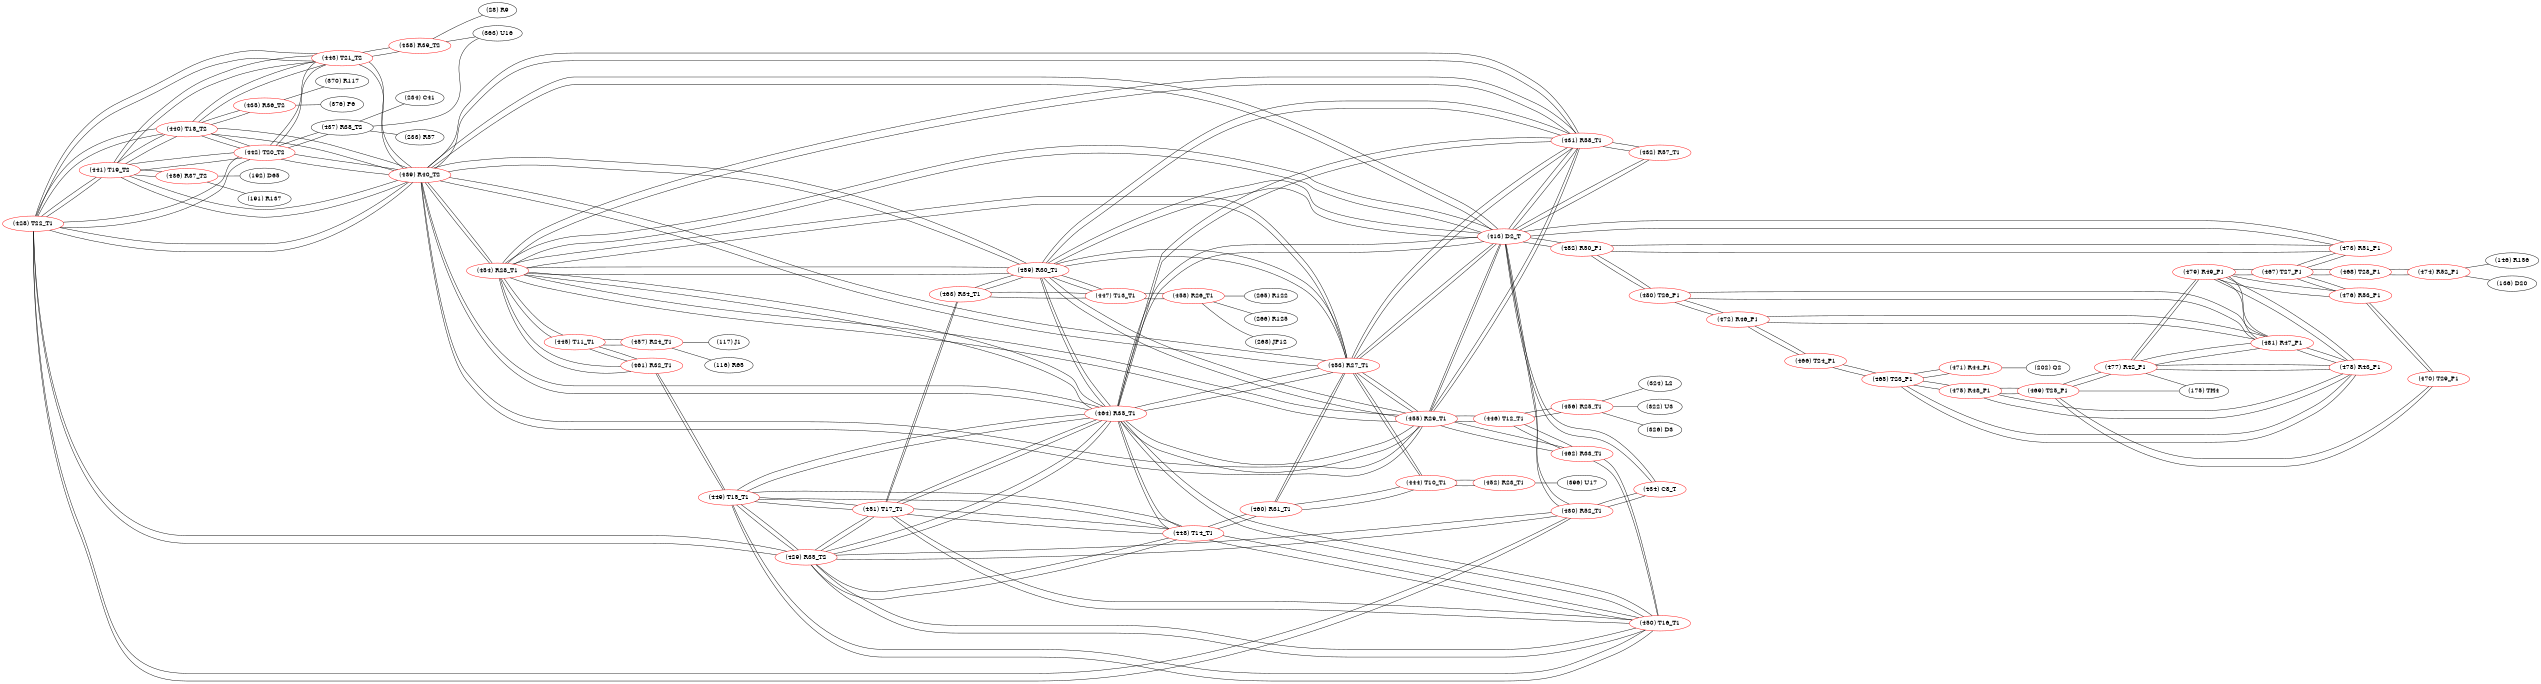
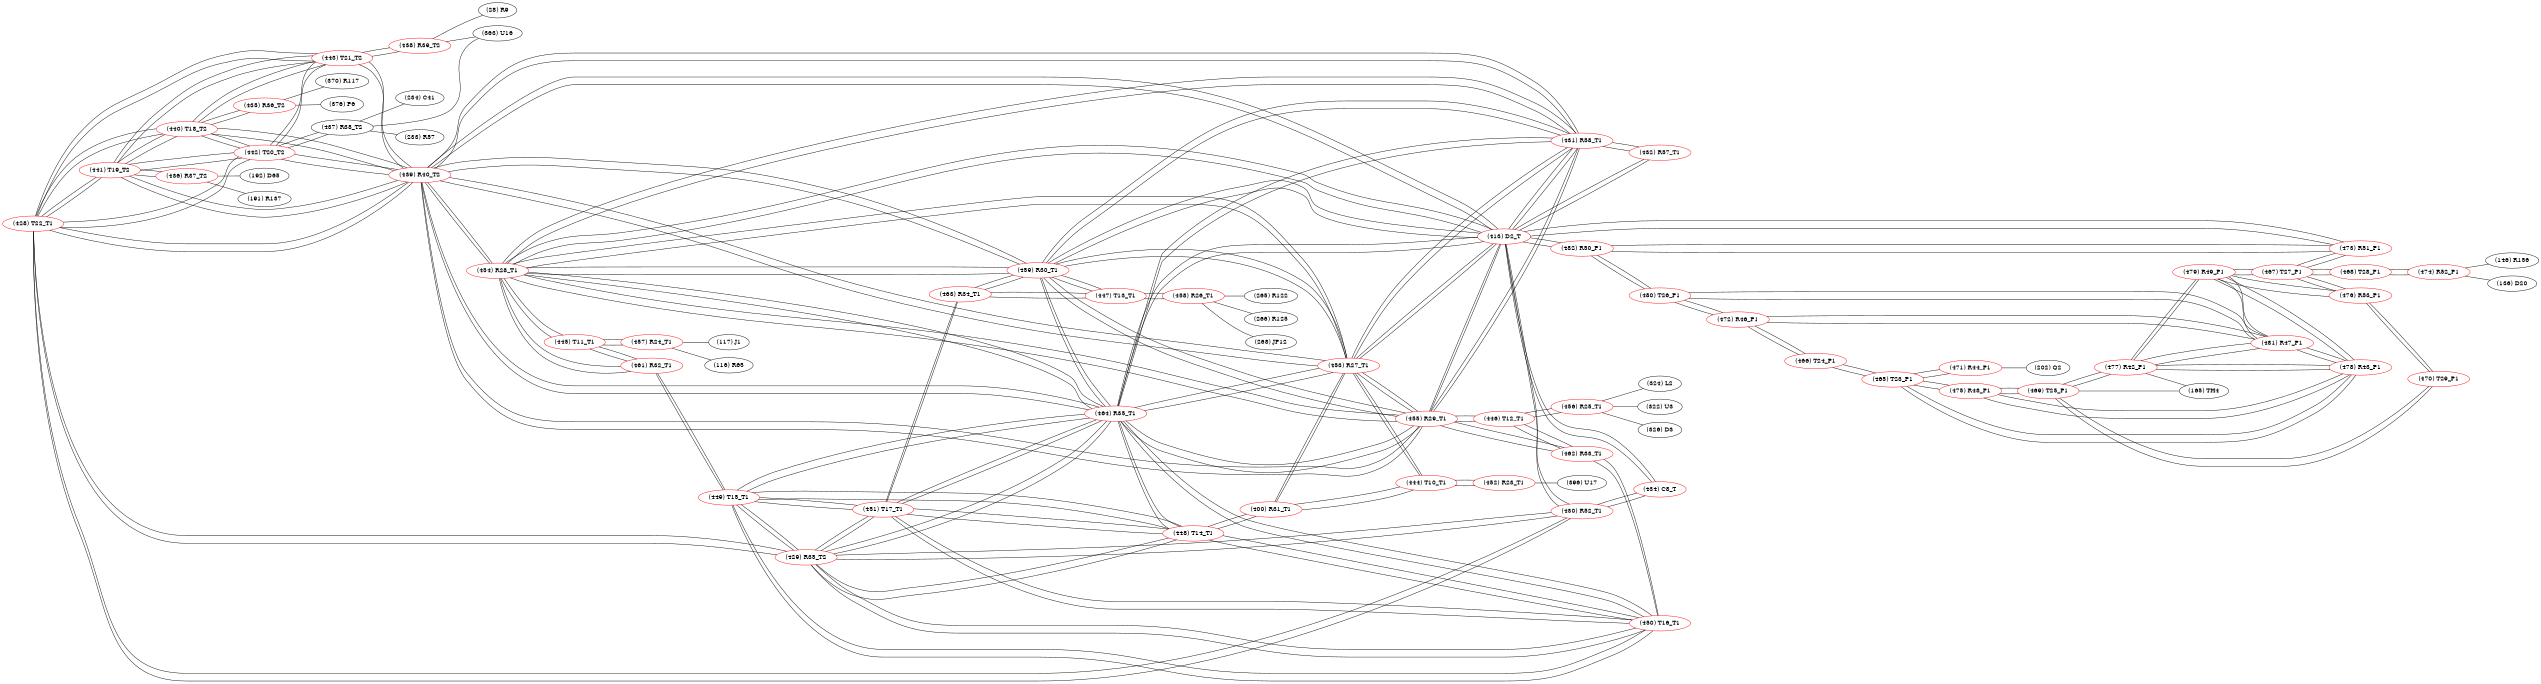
(2204, 391) -> (2204, 391)
(1271, 509) -> (1271, 509)
